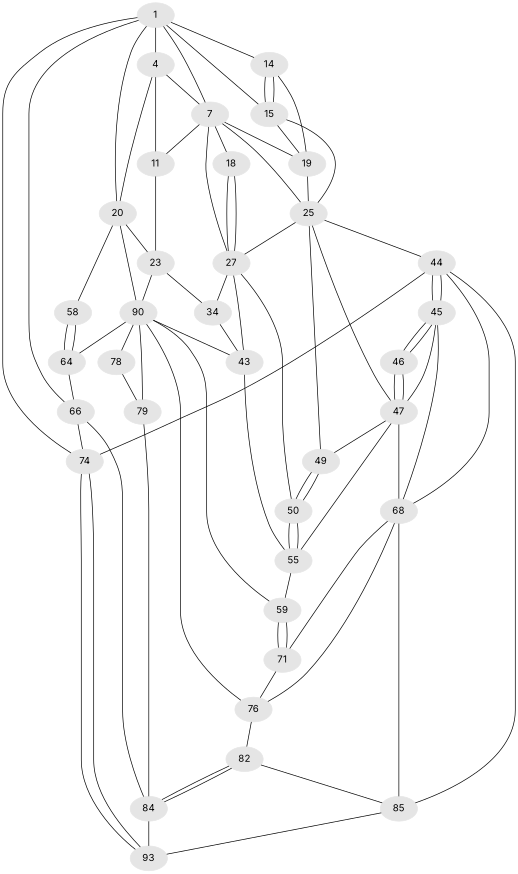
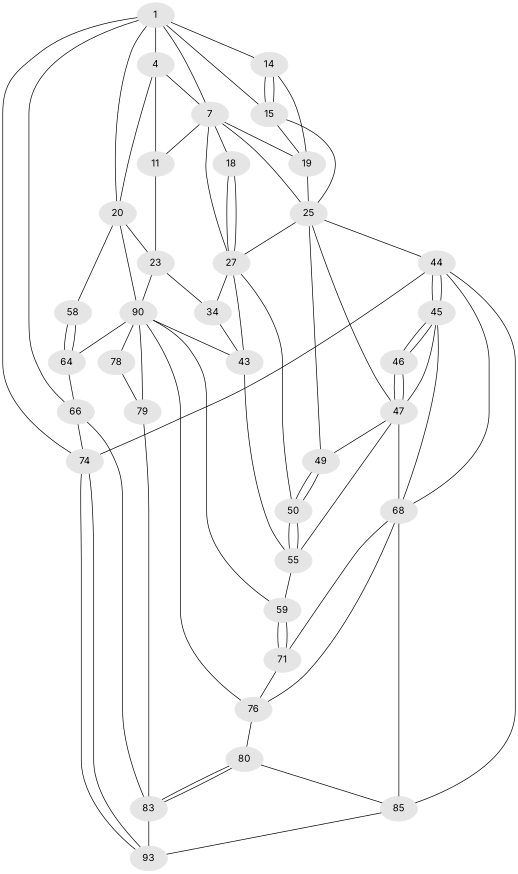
(245, 759) -> (245, 759)
(149, 809) -> (149, 809)
